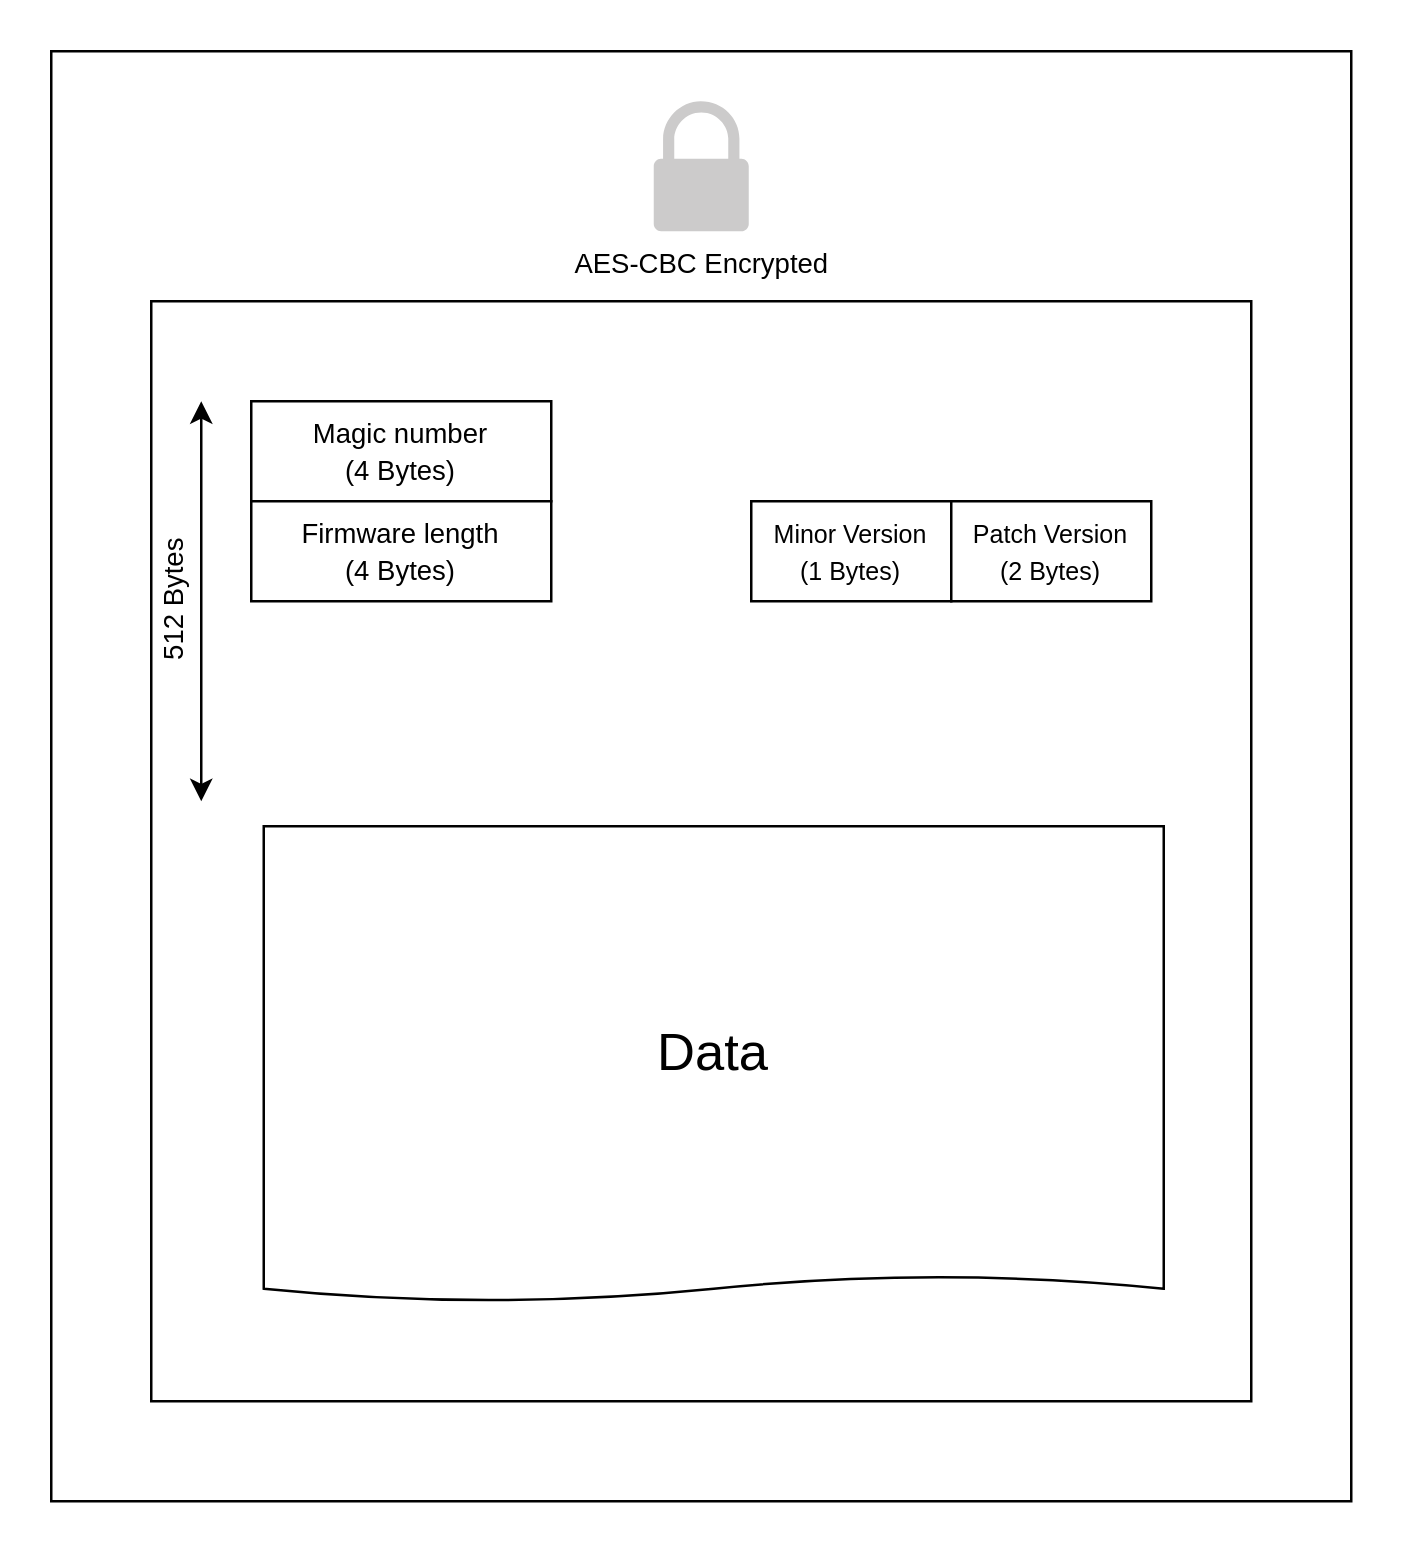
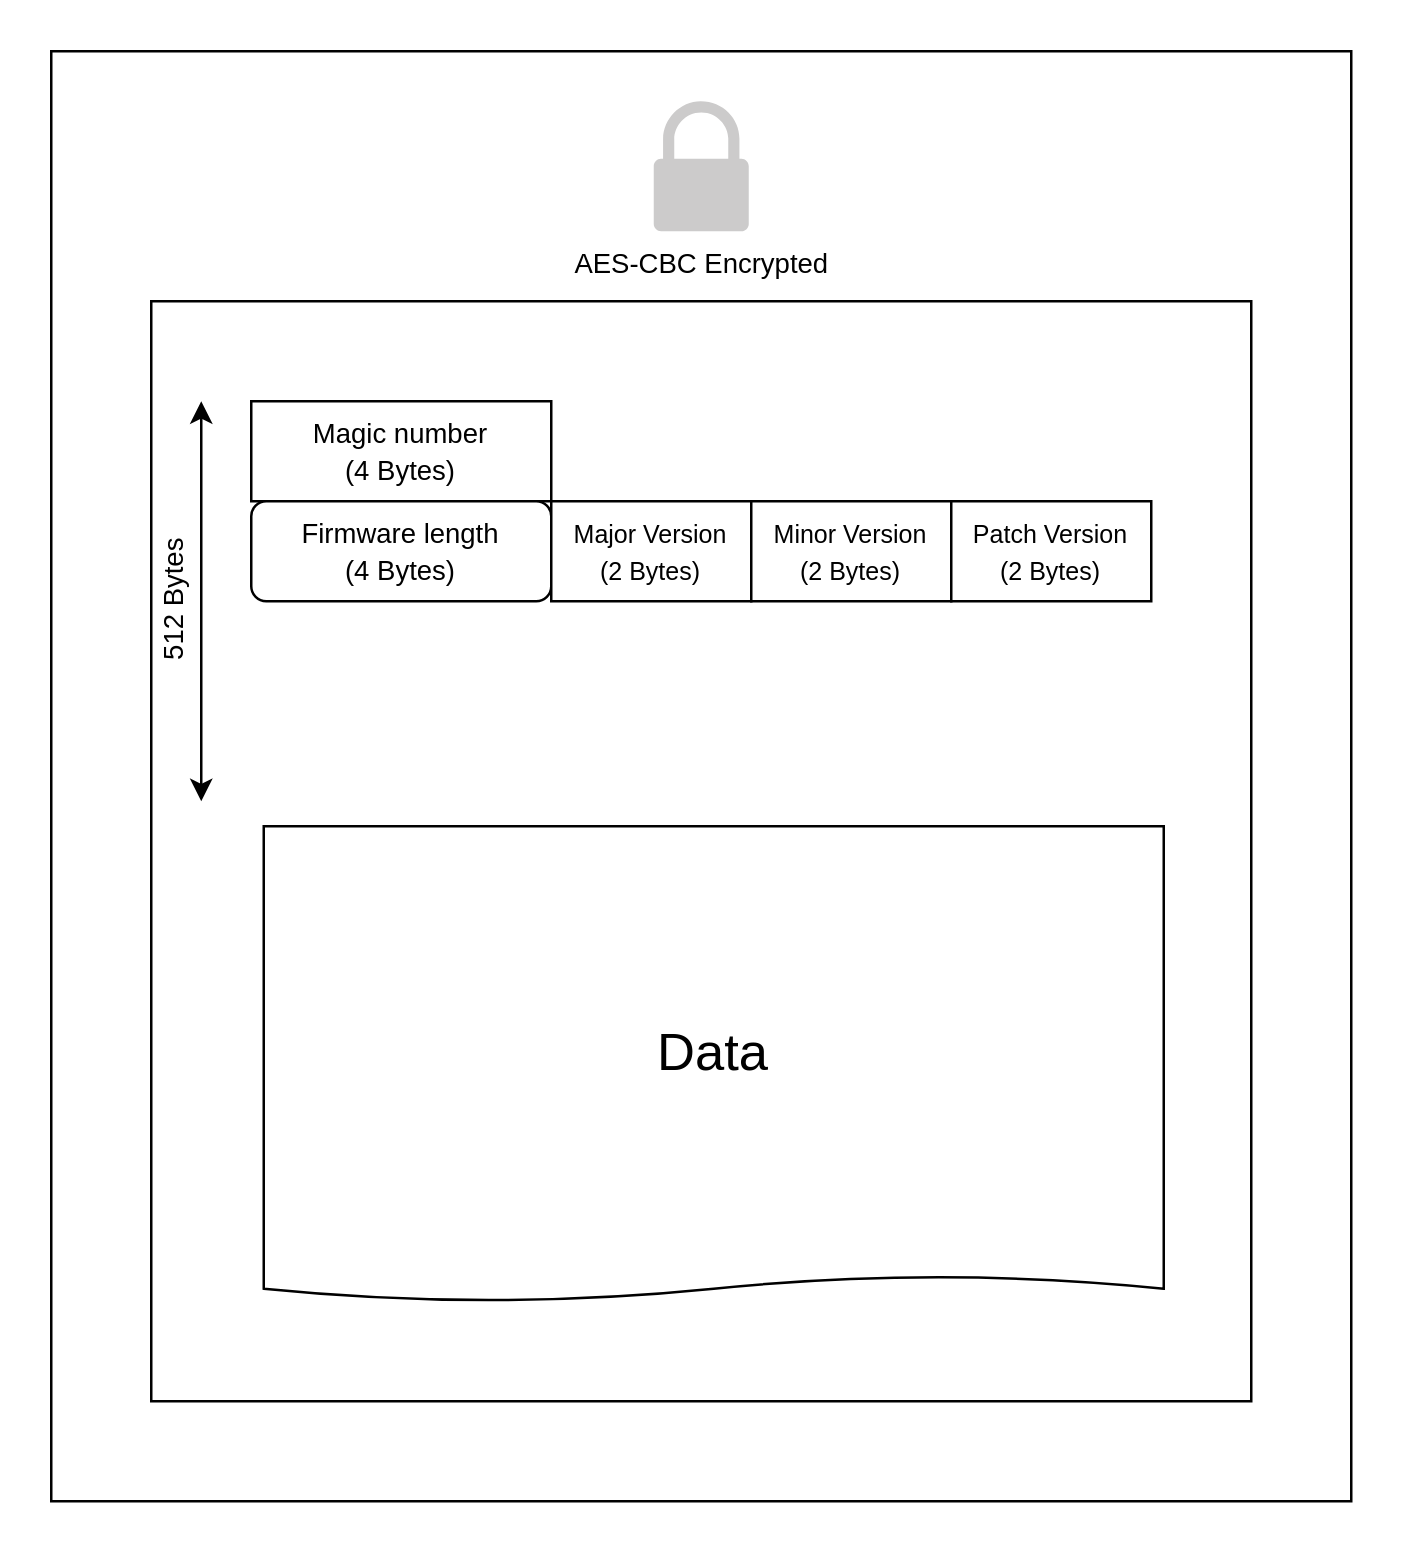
(401, 551) -> (401, 551)
none -> (651, 551)
(851, 551) -> (851, 551)
